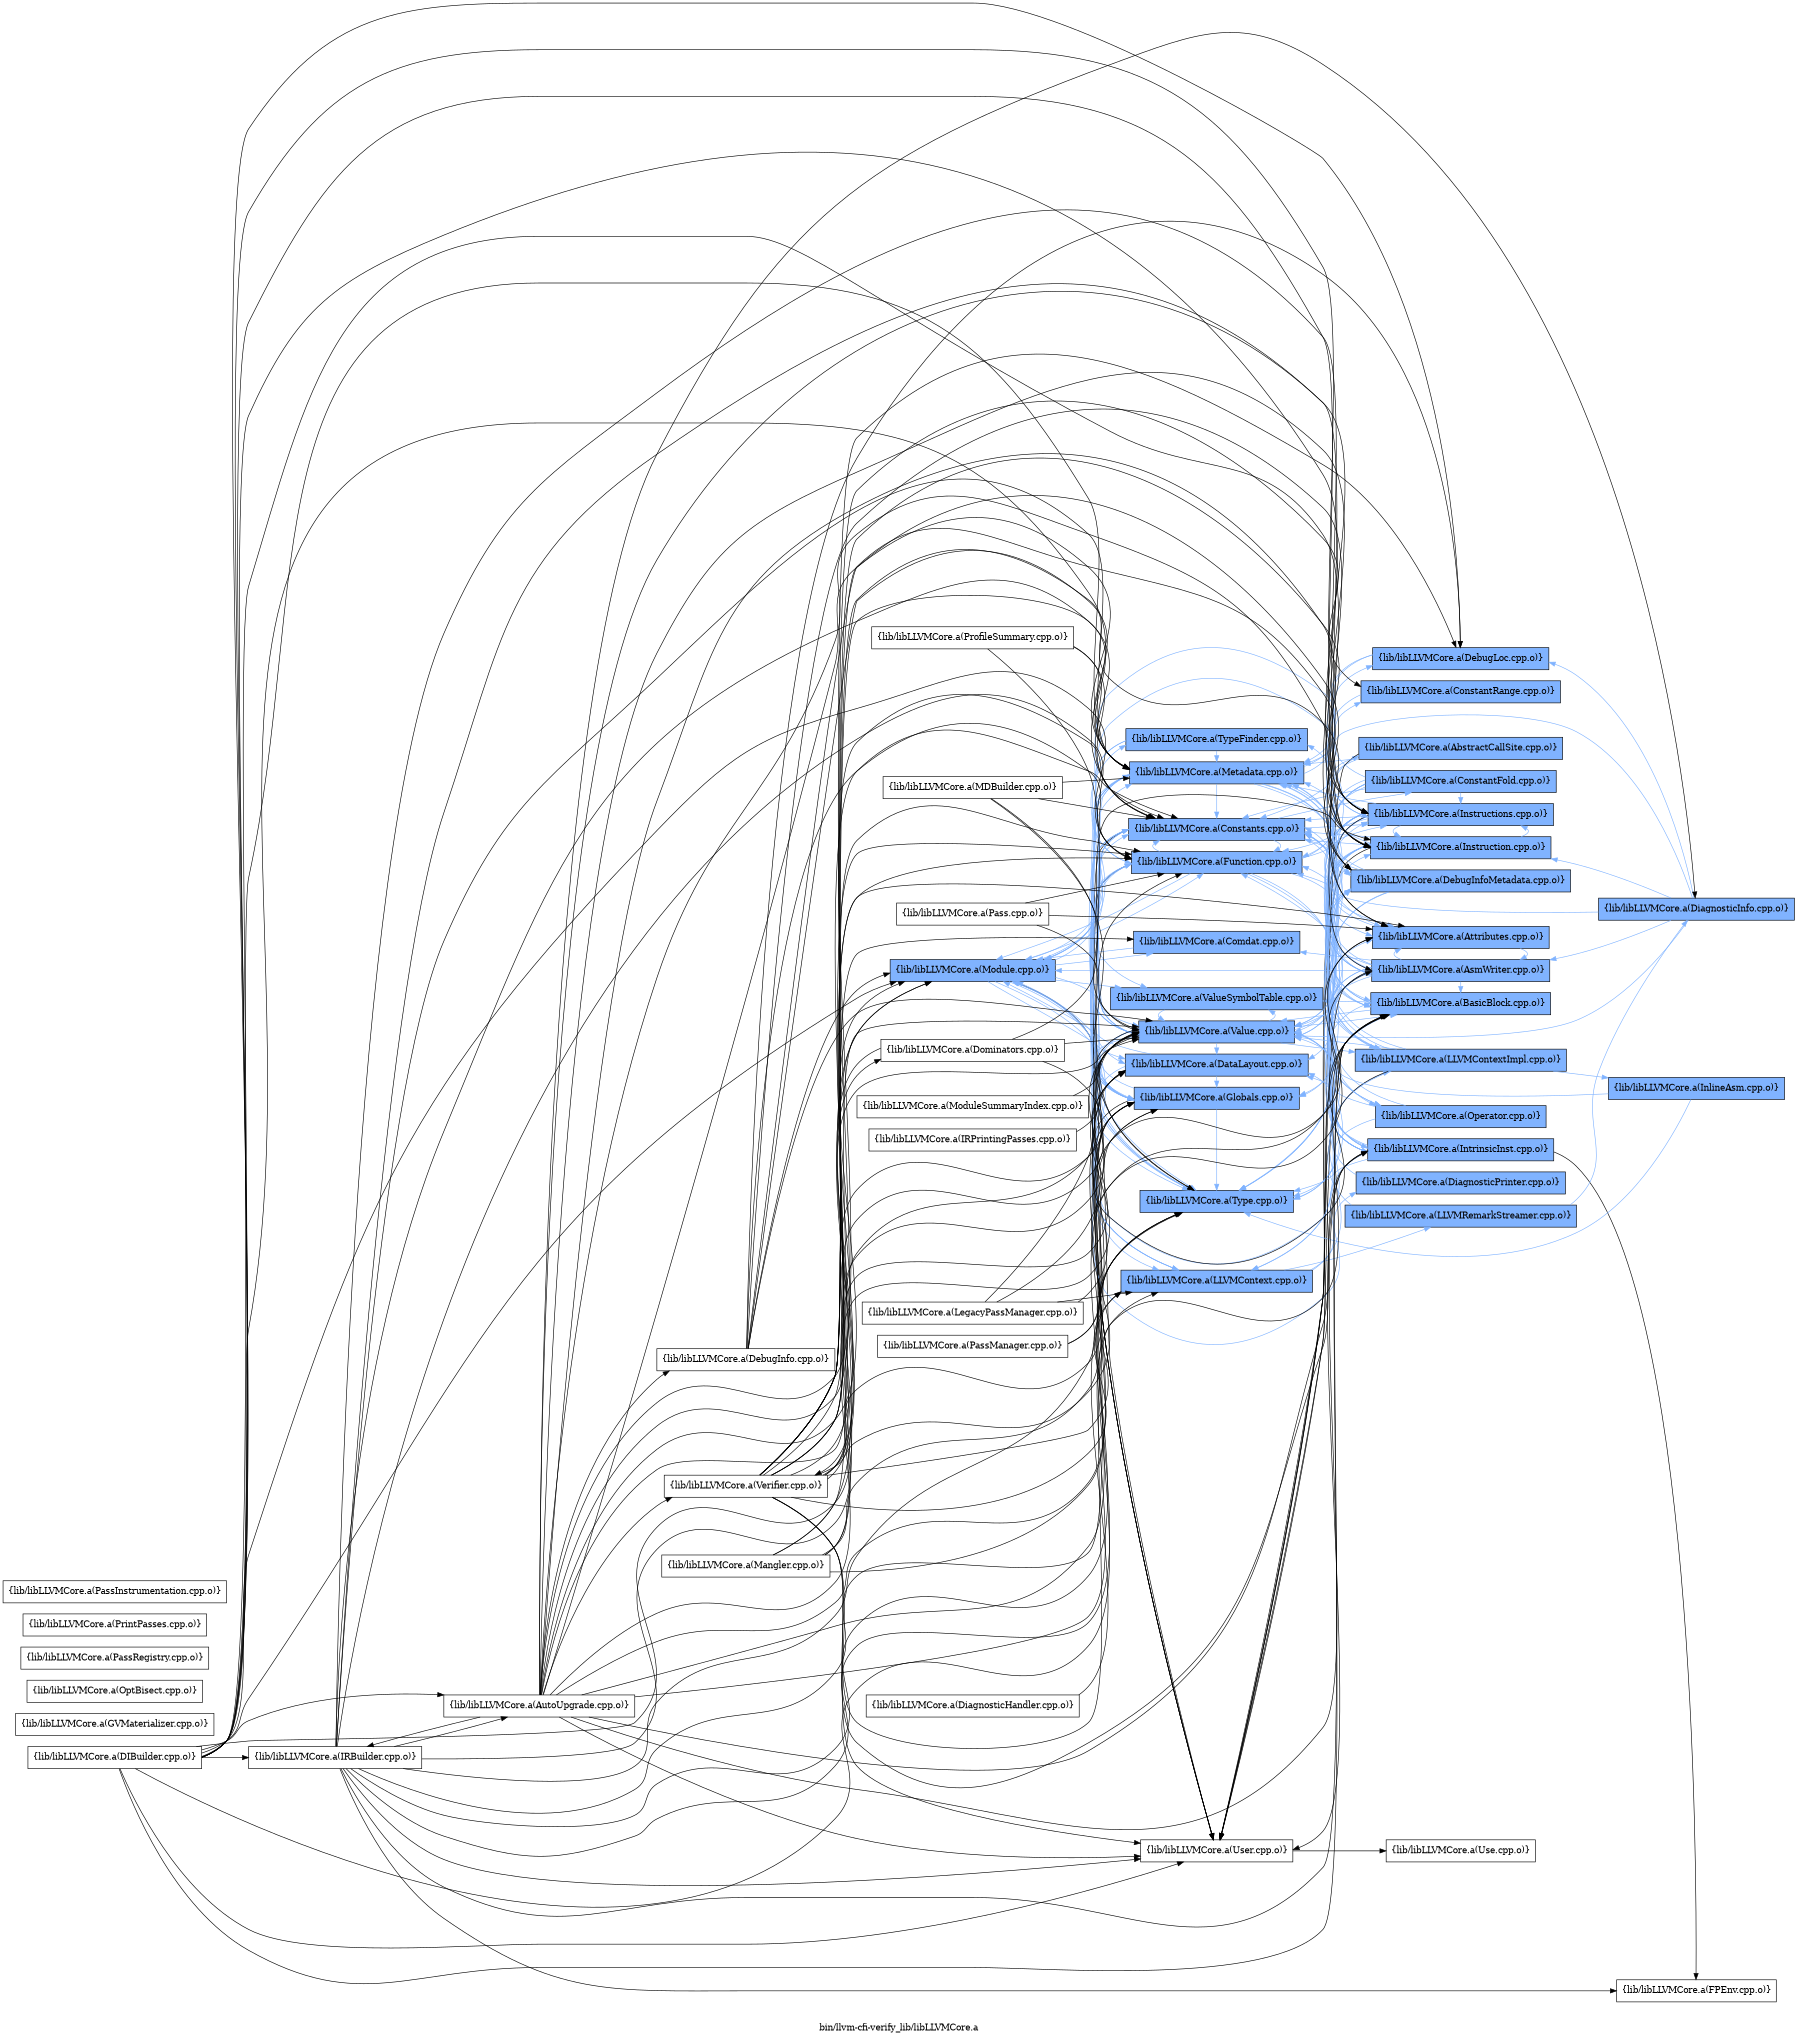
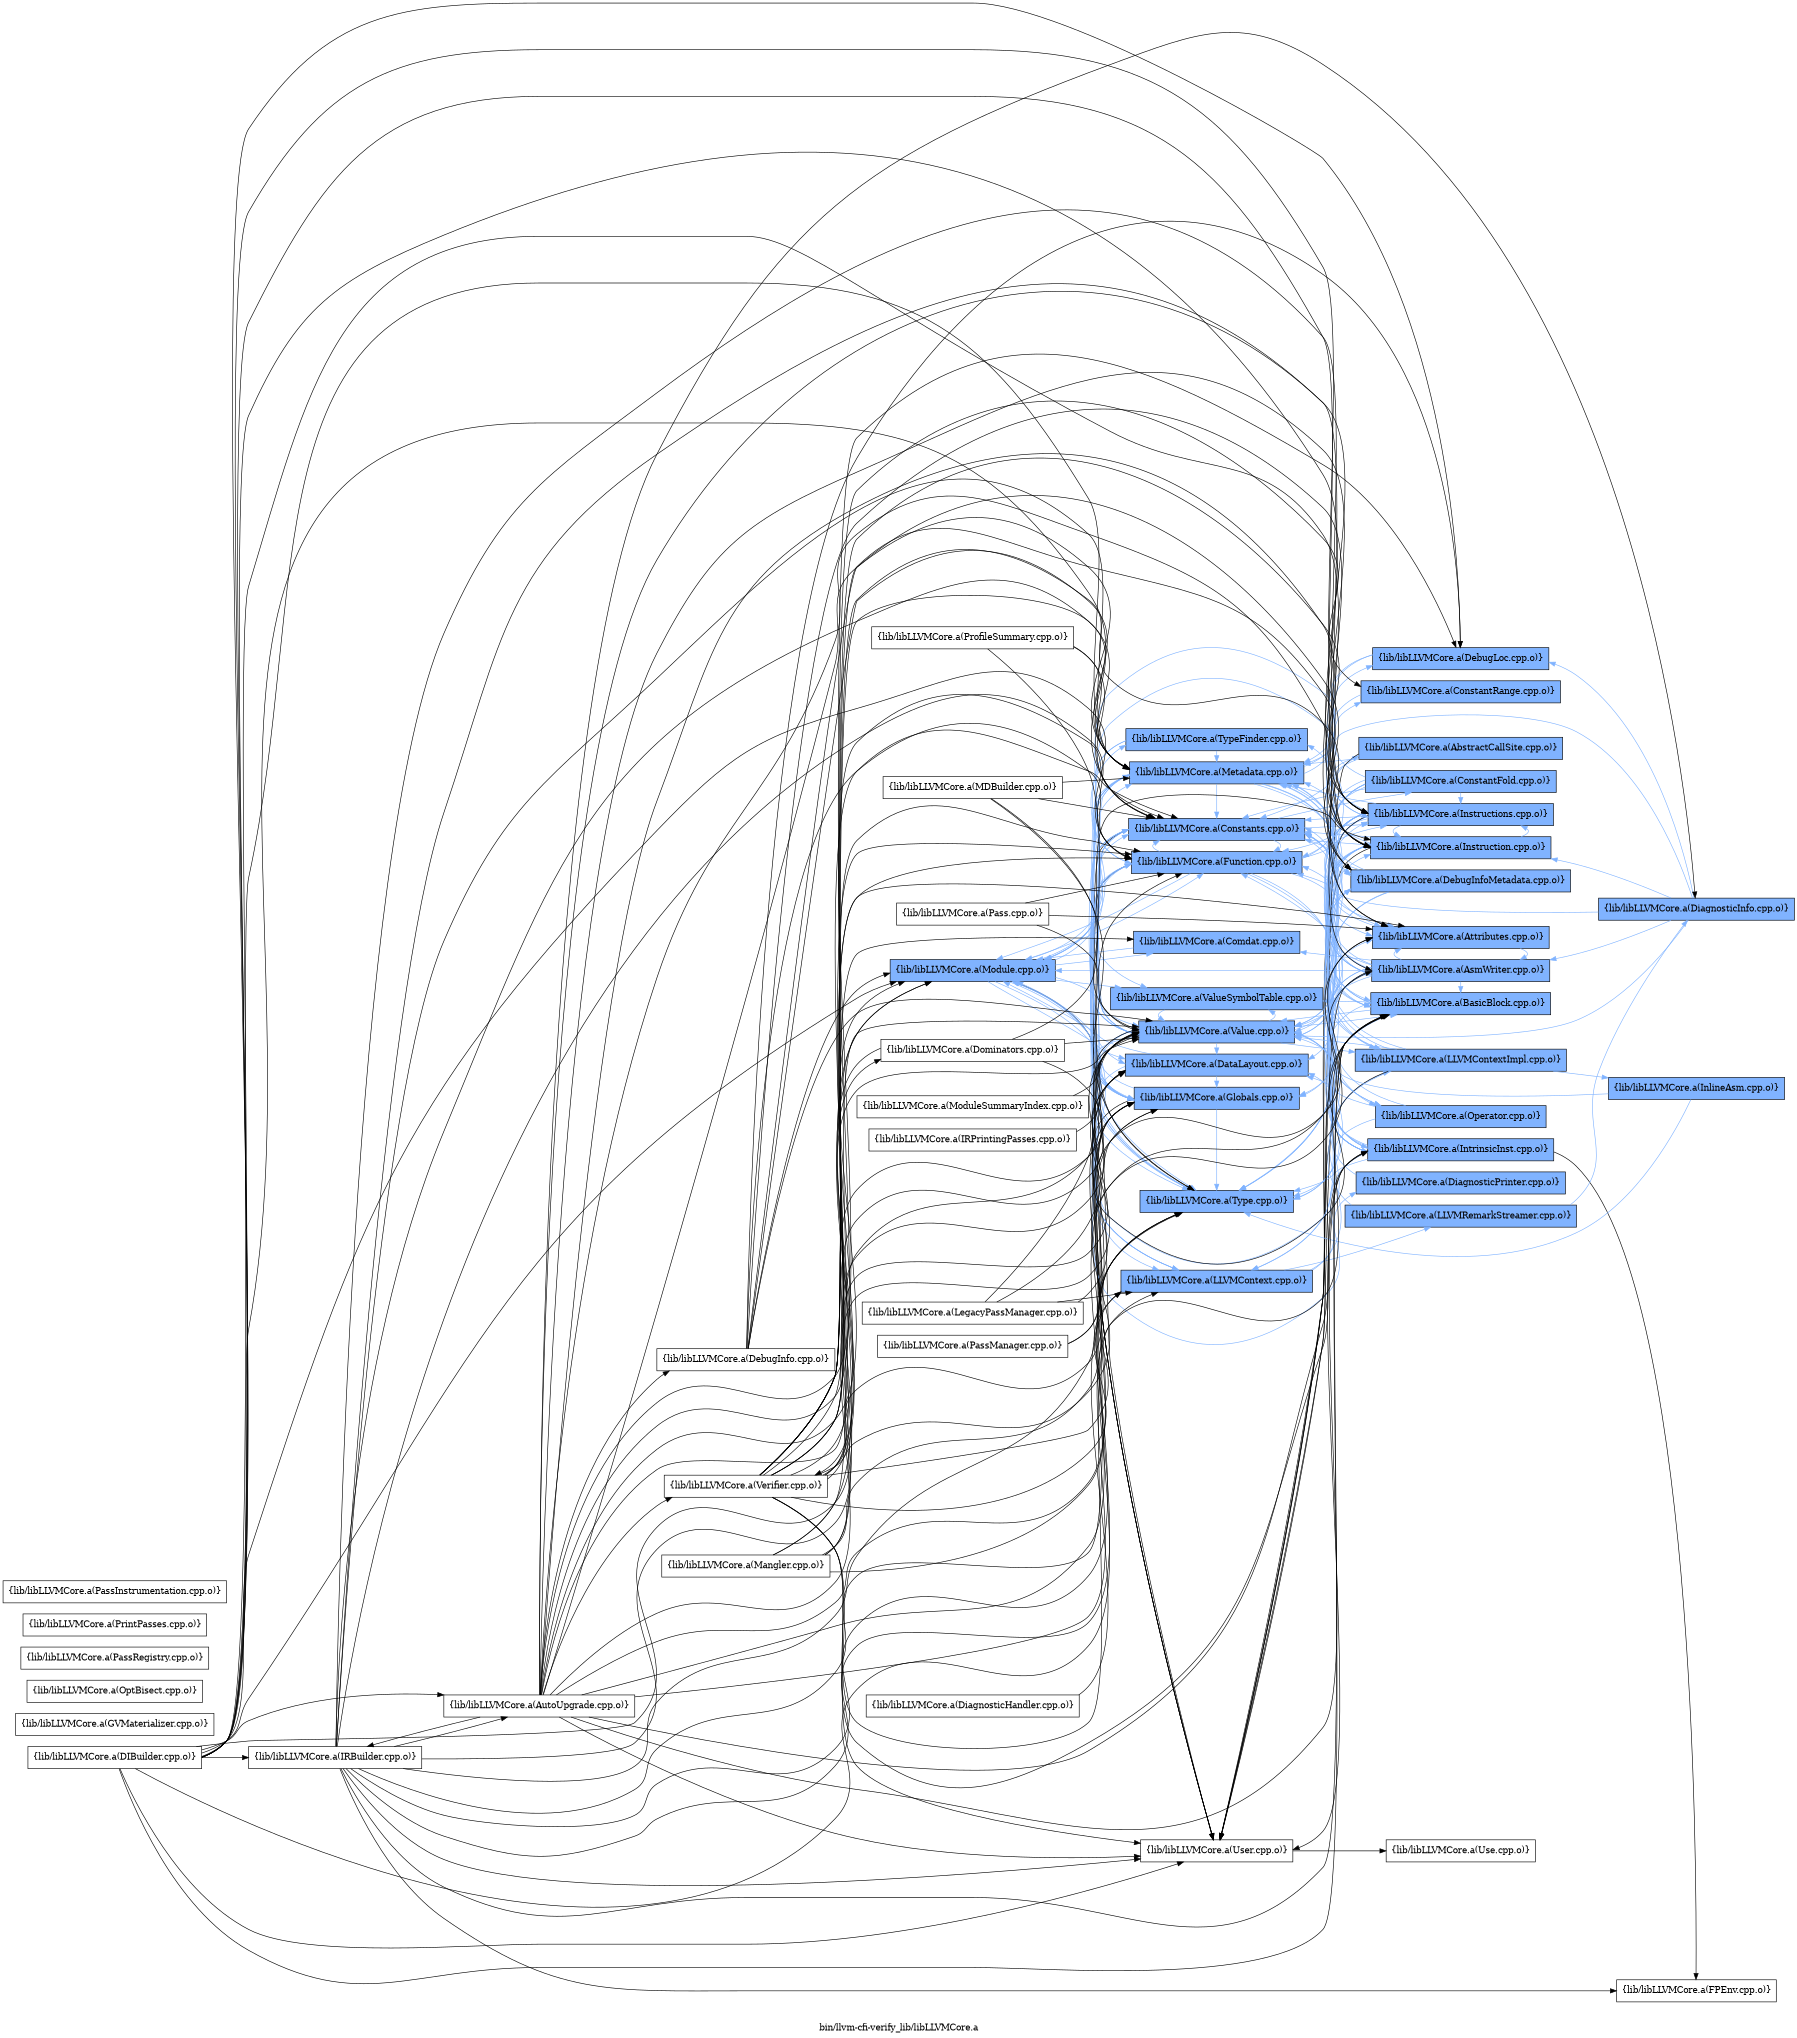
(1333, 981) -> none
